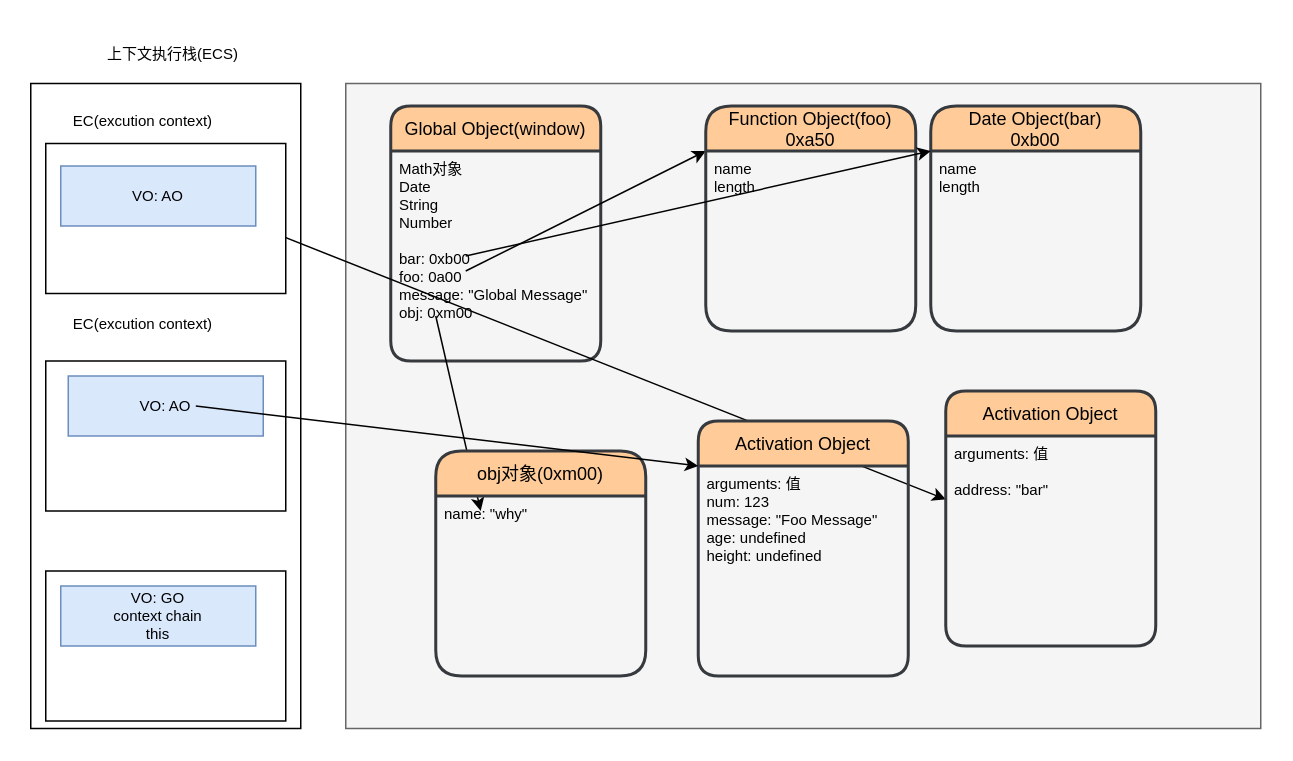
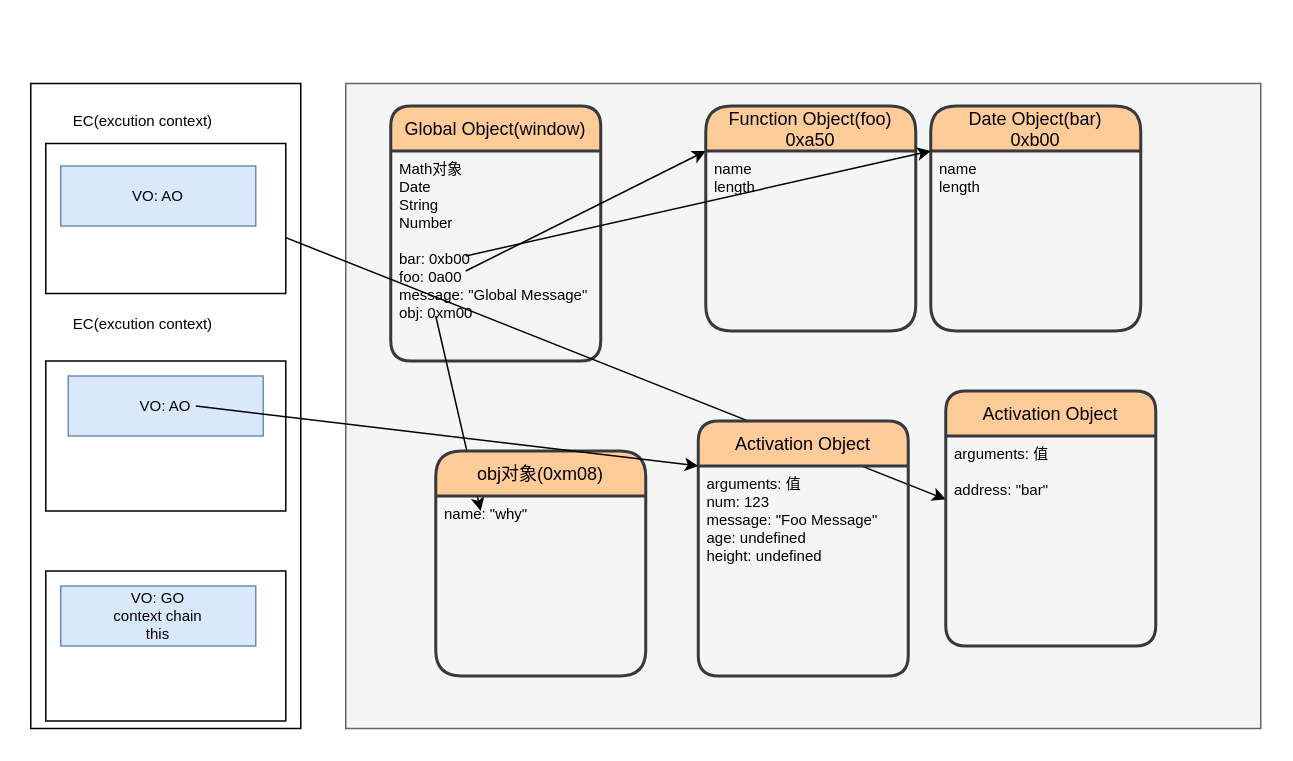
(173, 53) -> none
(540, 474) -> (540, 474)
